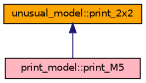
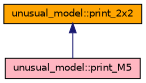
(73, 68) -> (73, 68)
